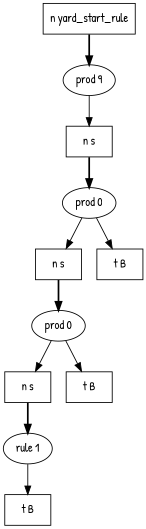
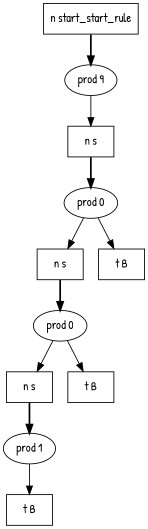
(89, 19) -> (91, 19)
(28, 449) -> (29, 449)
